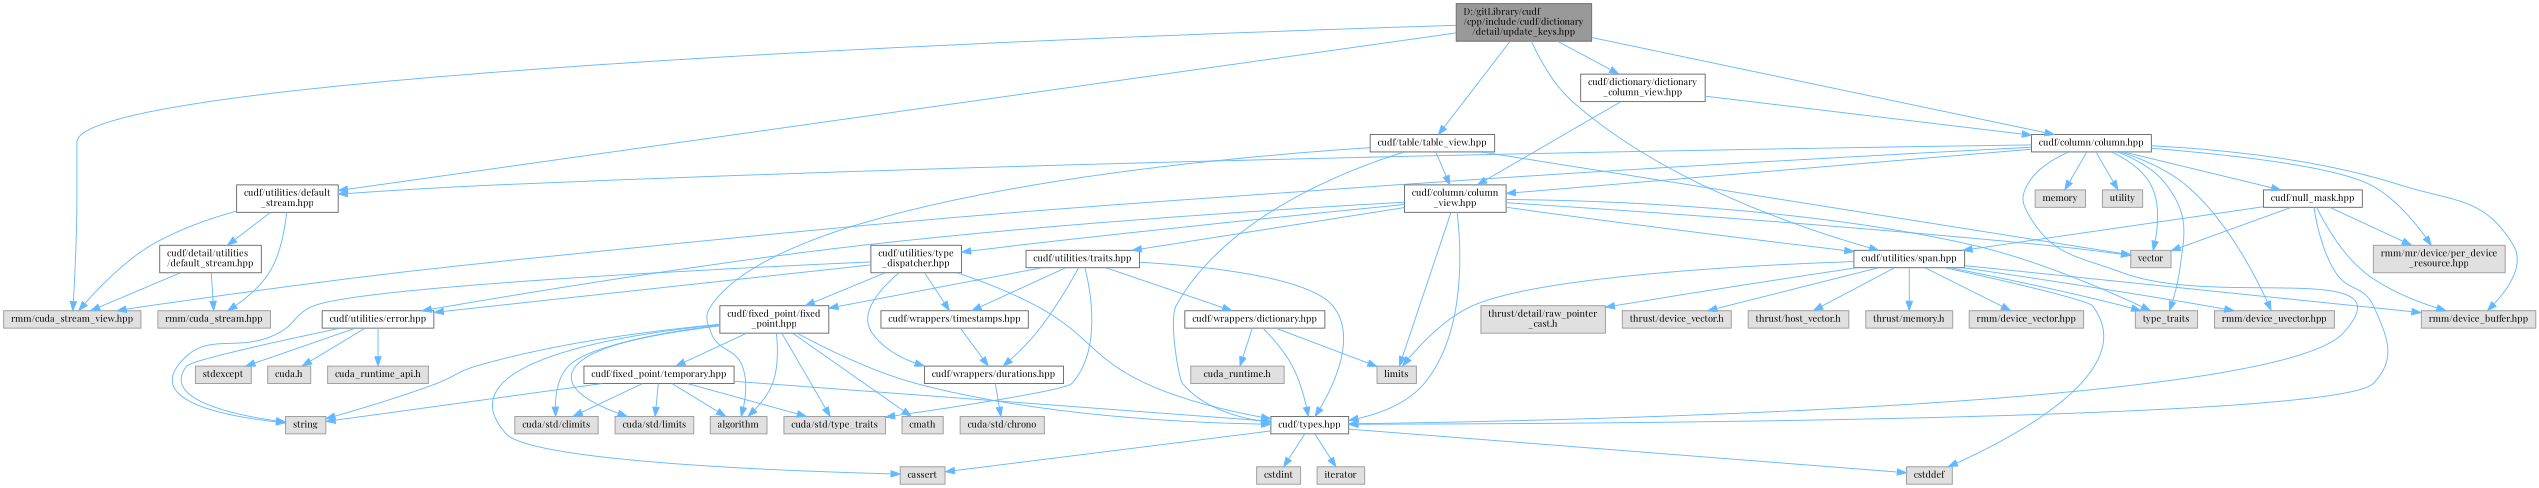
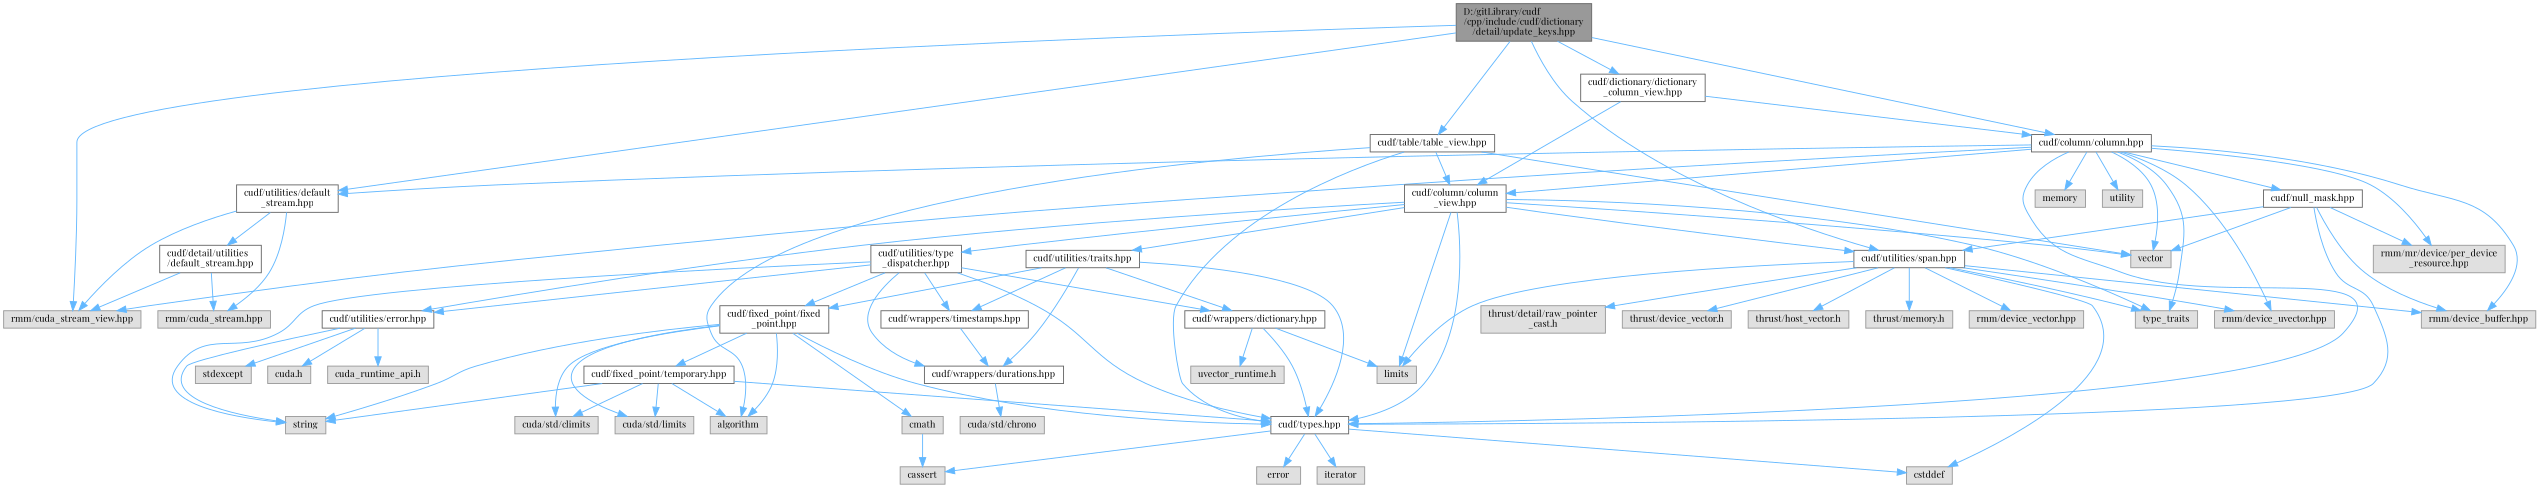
none -> (1081, 288)
(1237, 375) -> (1237, 375)
(835, 425) -> none
(556, 450) -> (923, 446)
(1279, 475) -> (1279, 475)
